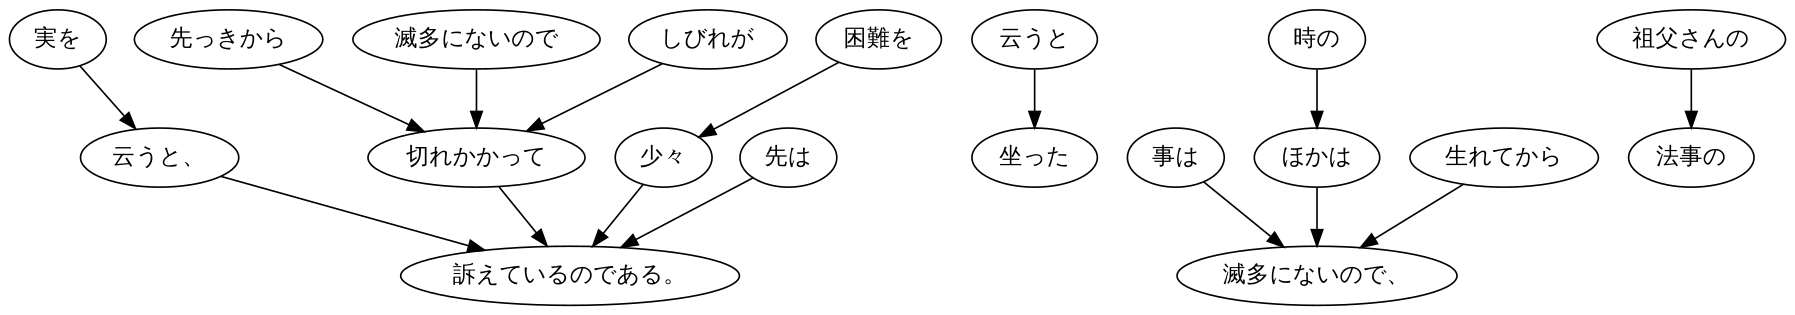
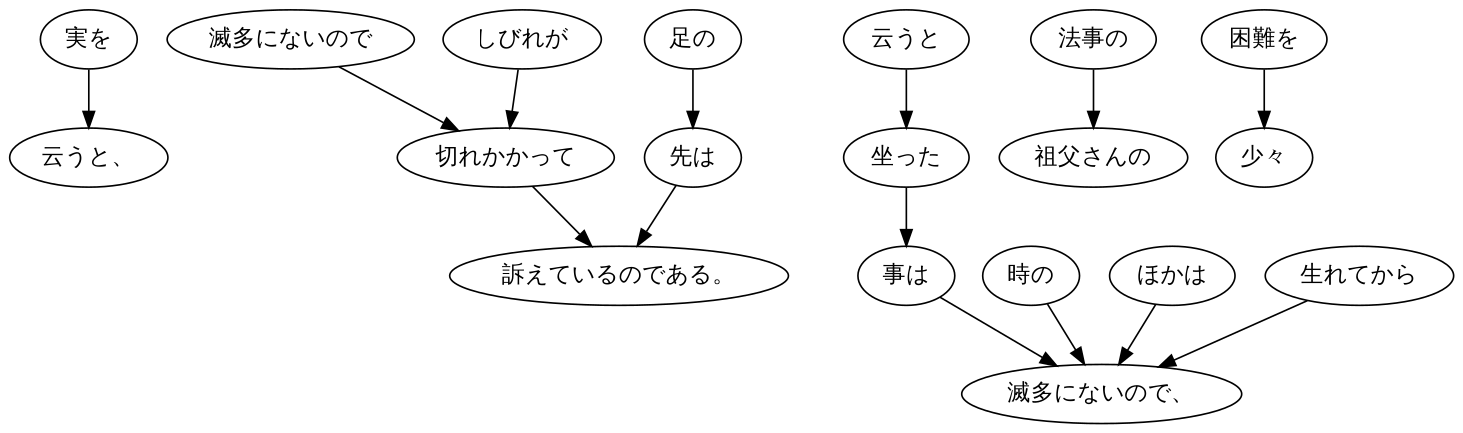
(229, 39) -> none
none -> (693, 39)
(1317, 90) -> (1062, 327)
(1691, 90) -> (1094, 90)
(623, 209) -> none
none -> (906, 209)
(345, 211) -> none
